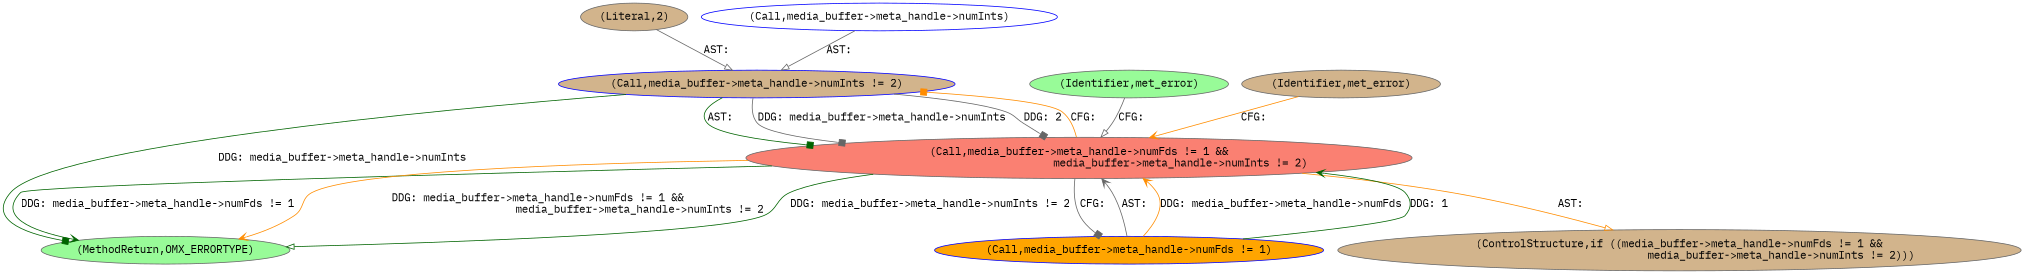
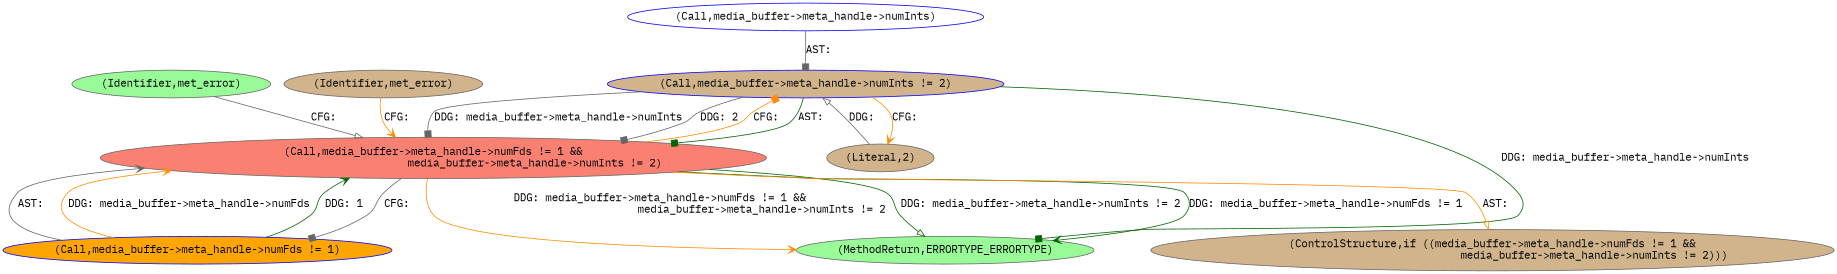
(822, 49) -> (806, 47)
(720, 50) -> (865, 118)
none -> (890, 113)
(166, 250) -> (945, 250)
